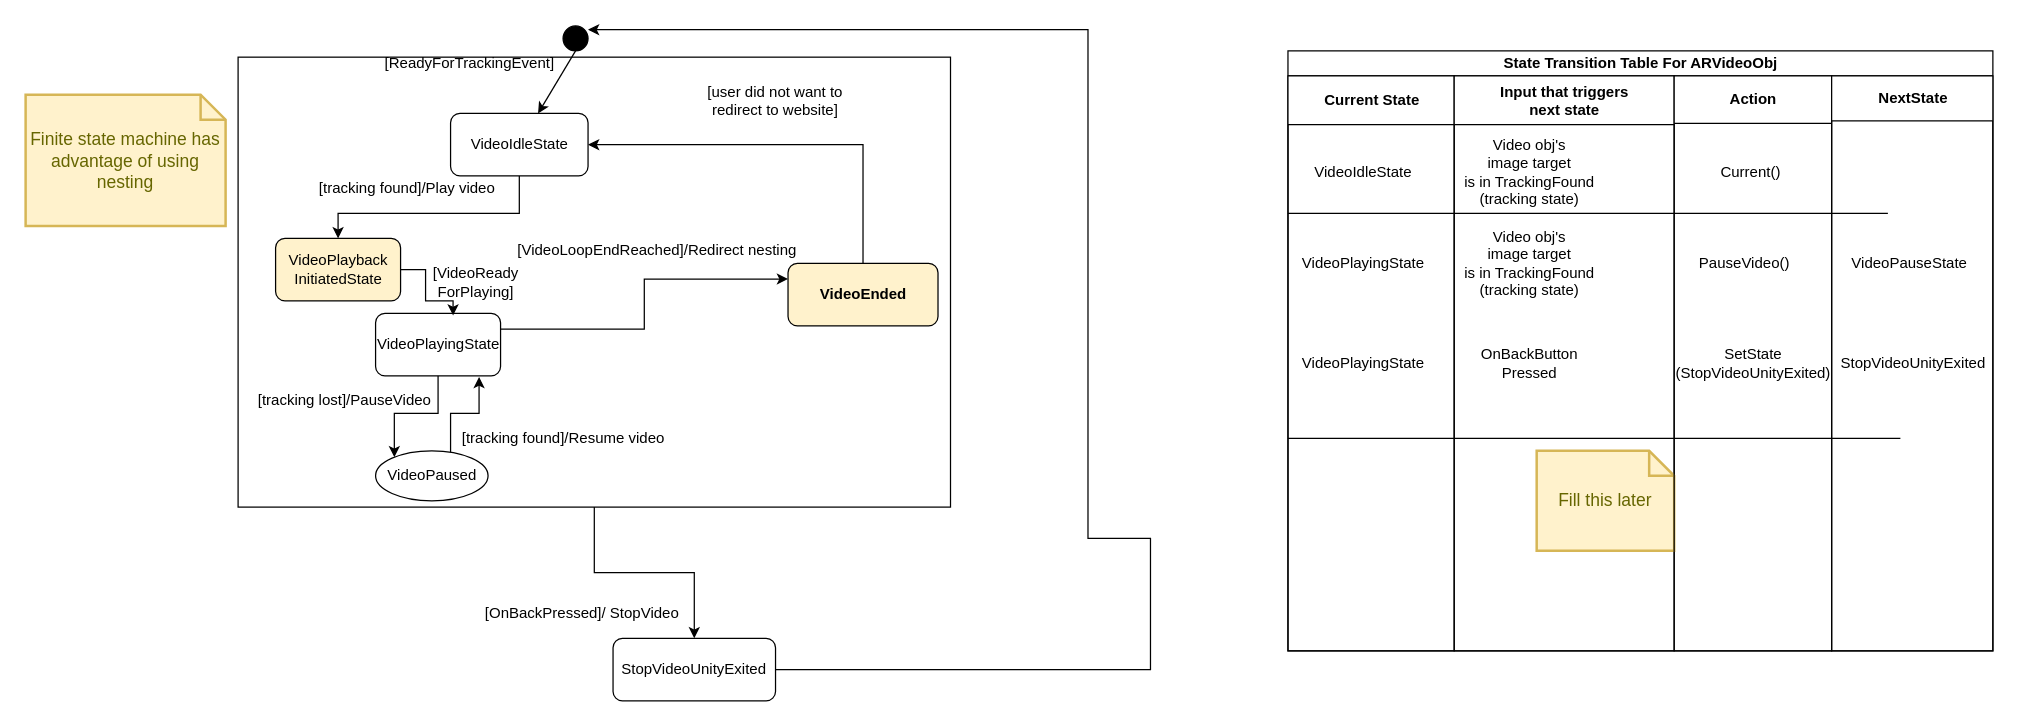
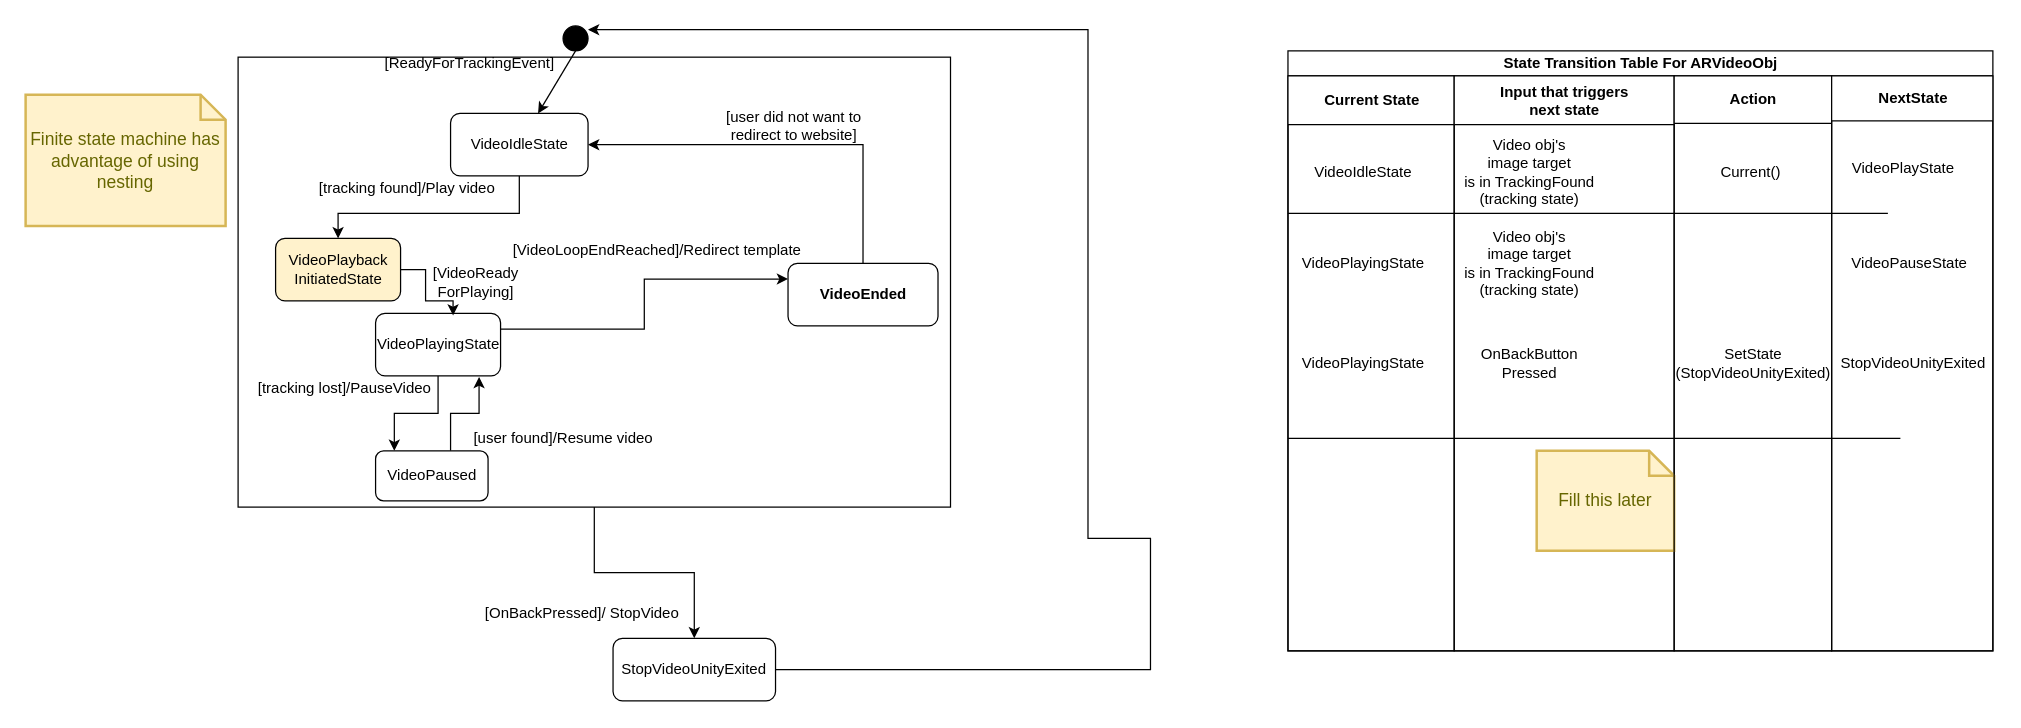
(776, 101) -> (794, 126)
none -> (1903, 168)
(658, 251) -> (658, 251)
(1744, 263) -> none
(863, 294) -> (863, 294)
(344, 401) -> (344, 388)
(564, 438) -> (564, 438)
(432, 476) -> (432, 476)
